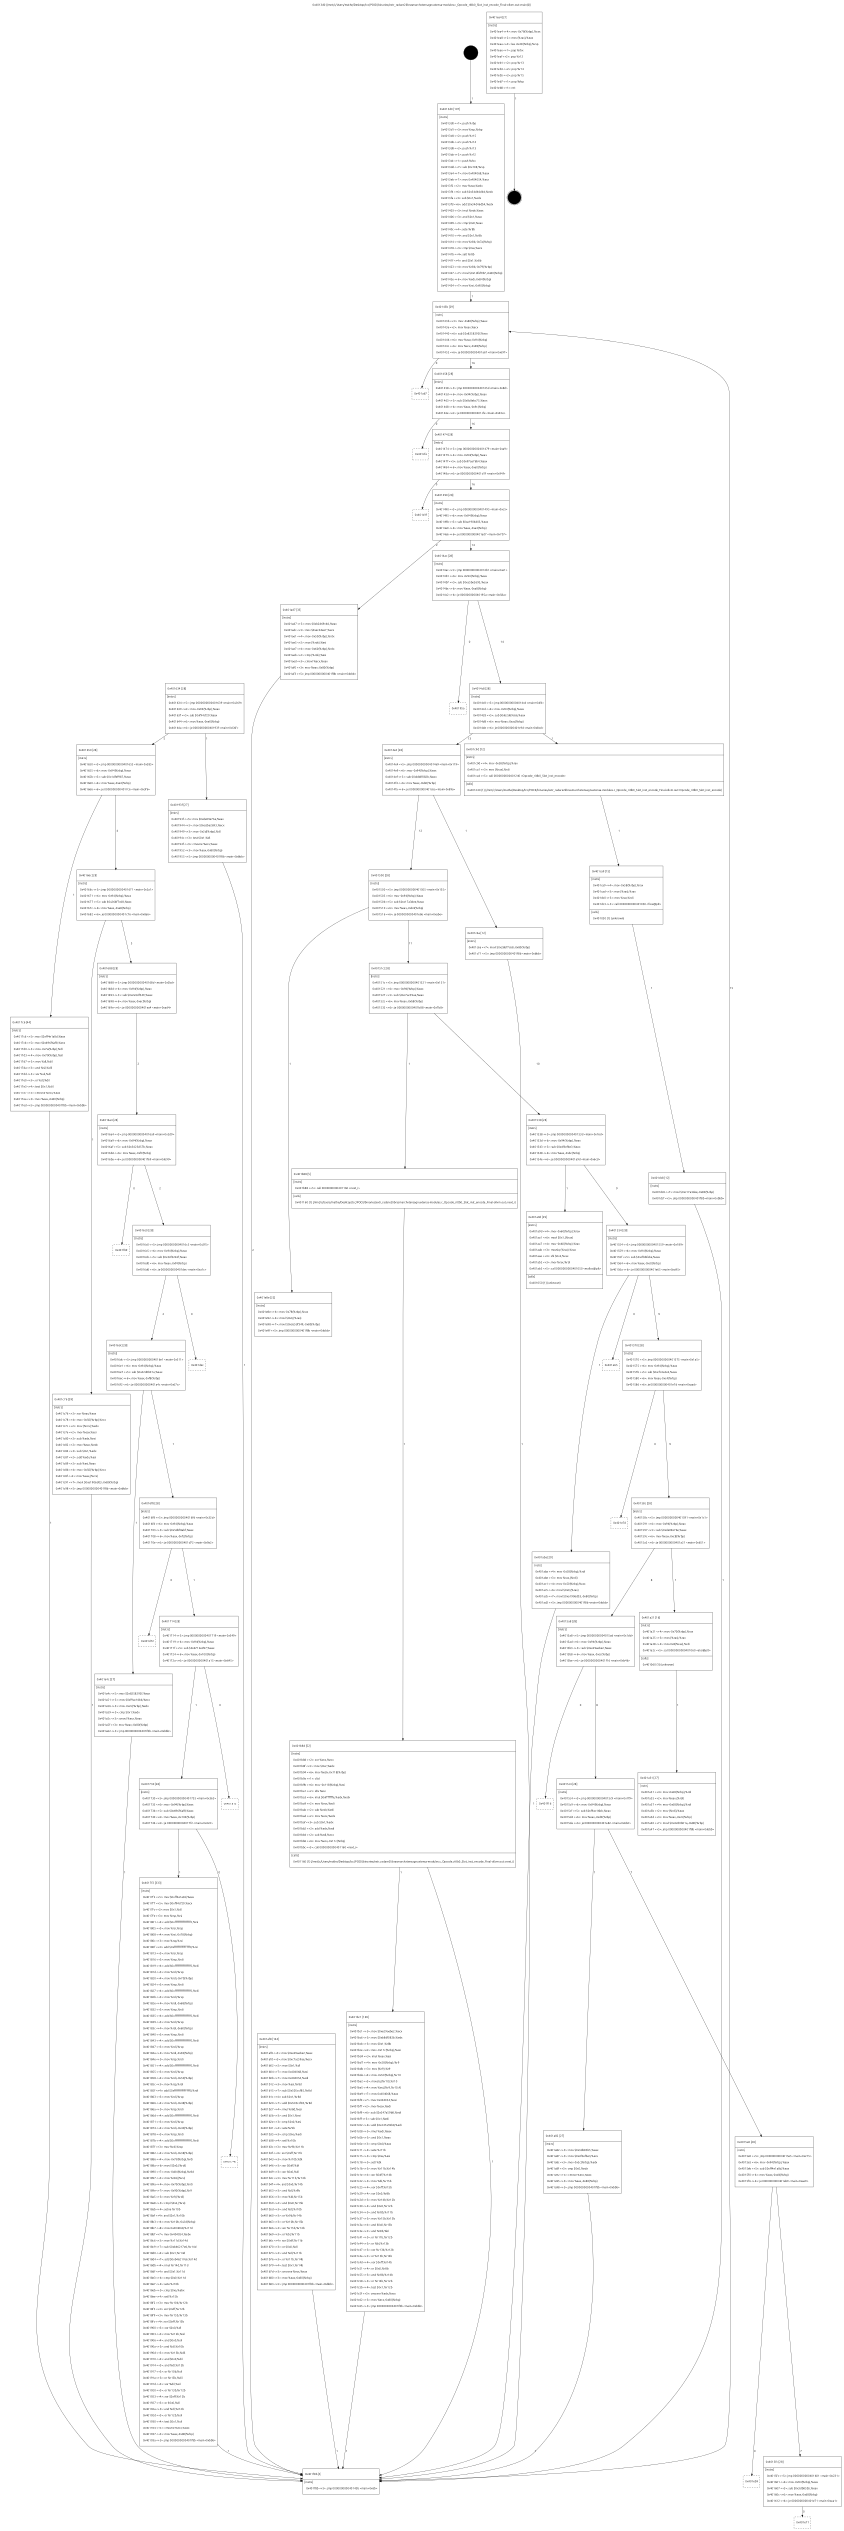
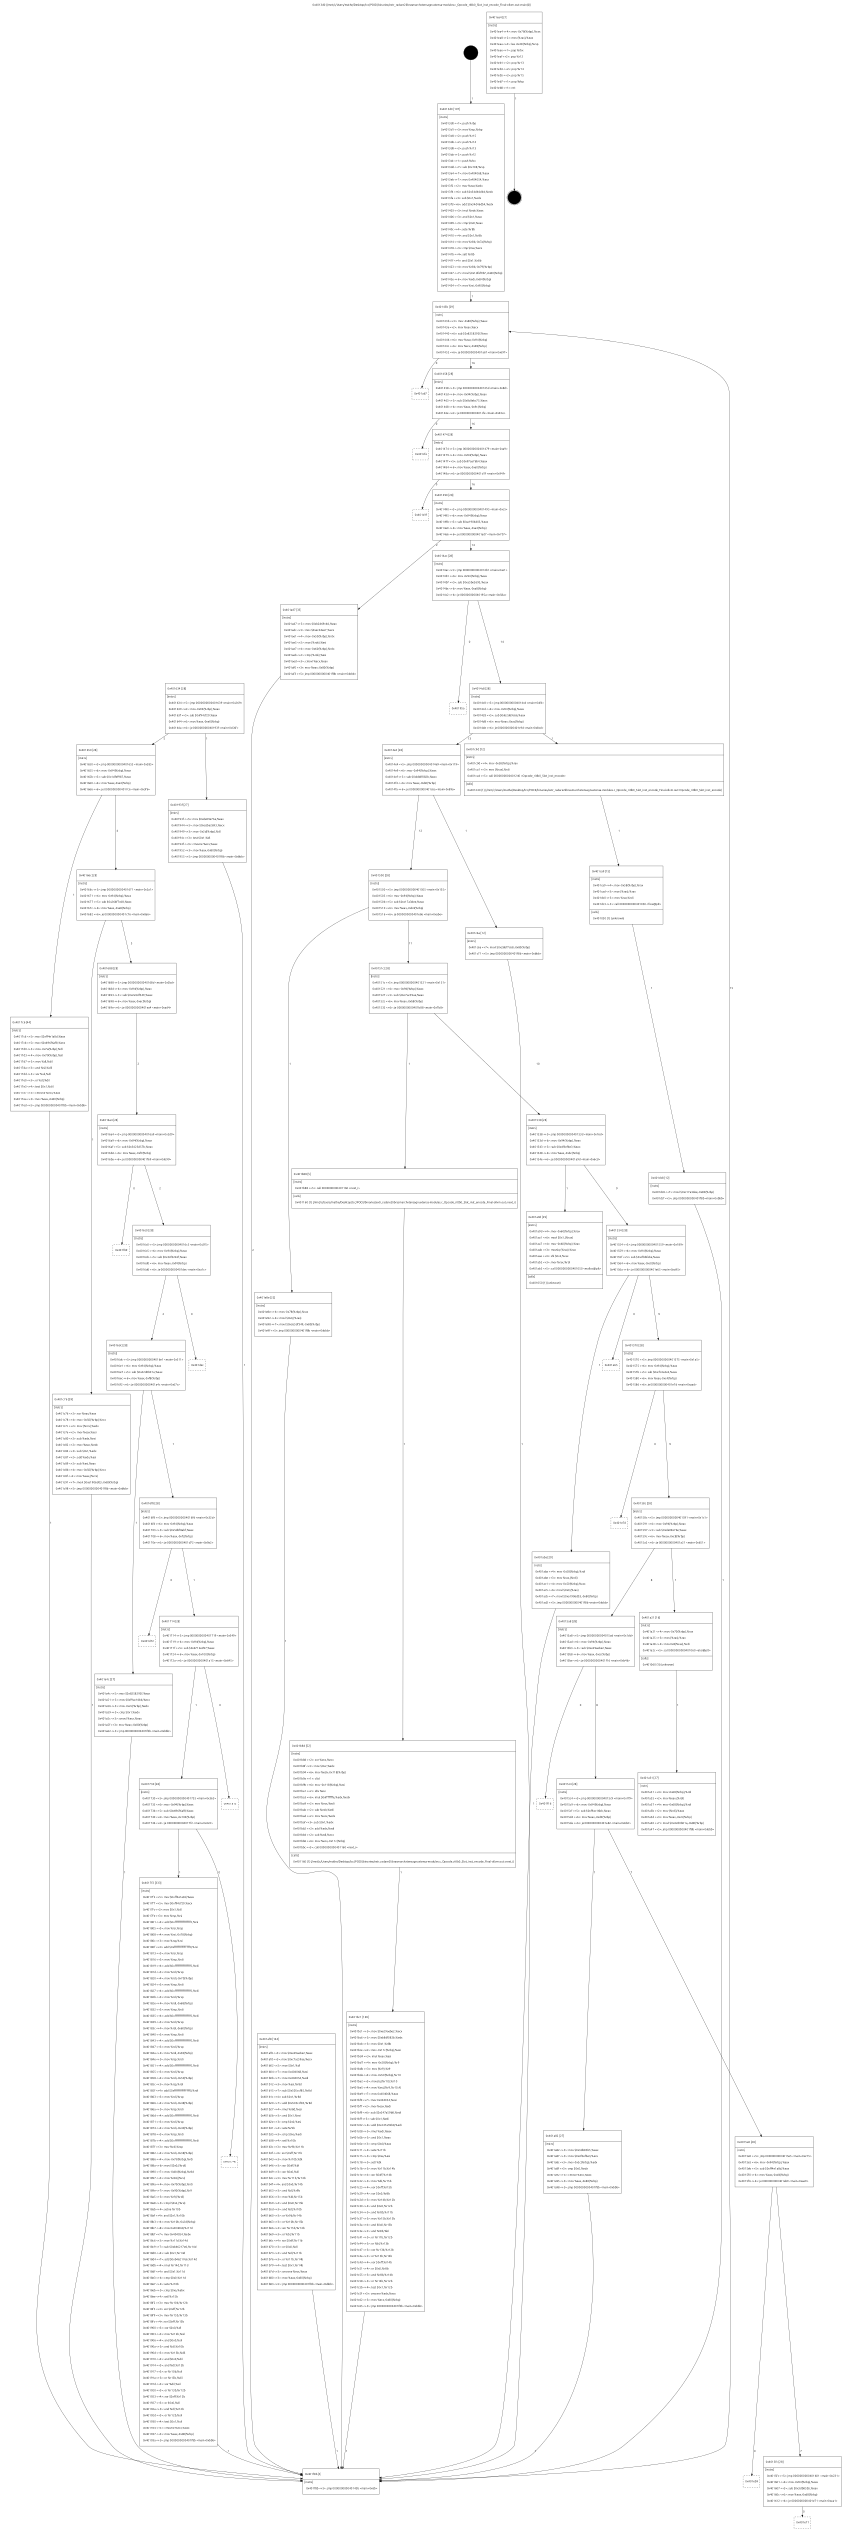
(490, 2186) -> (336, 1877)
